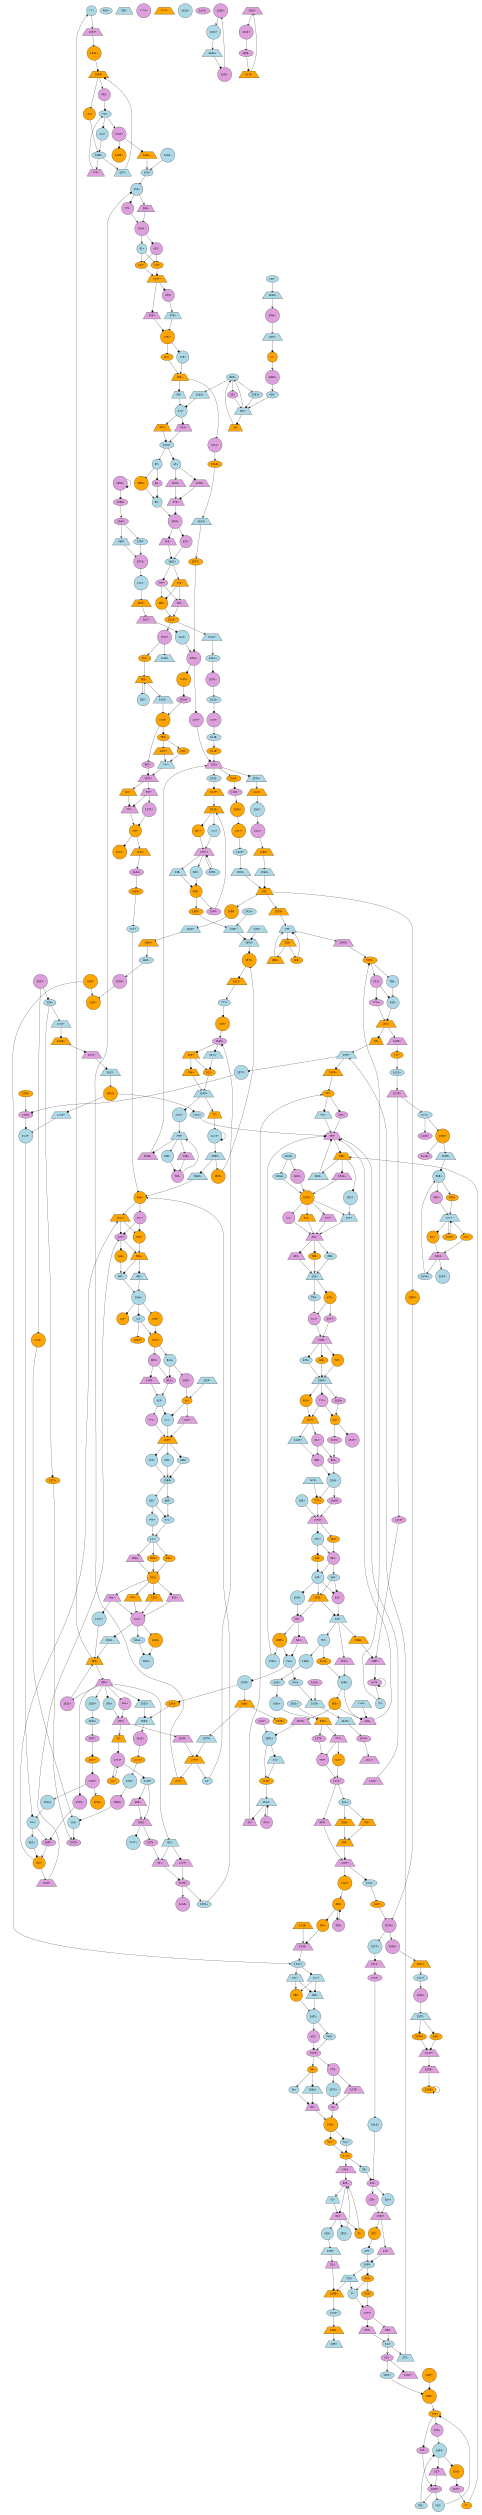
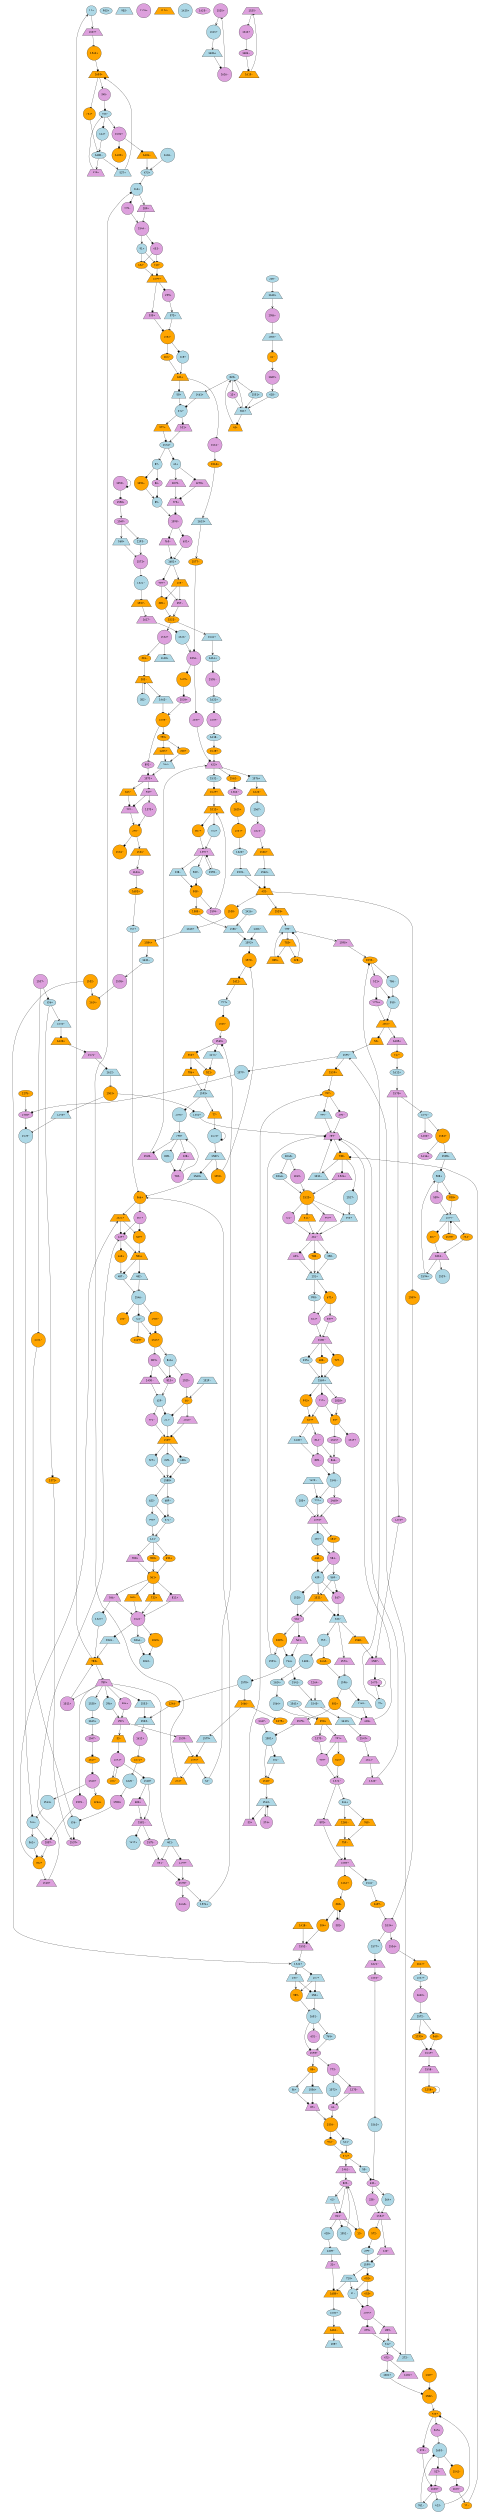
(151, 472) -> (151, 472)
(318, 1501) -> (318, 1501)
(348, 1707) -> (353, 1694)
none -> (371, 1770)
(478, 1780) -> (478, 1780)
(314, 2045) -> (305, 2036)
